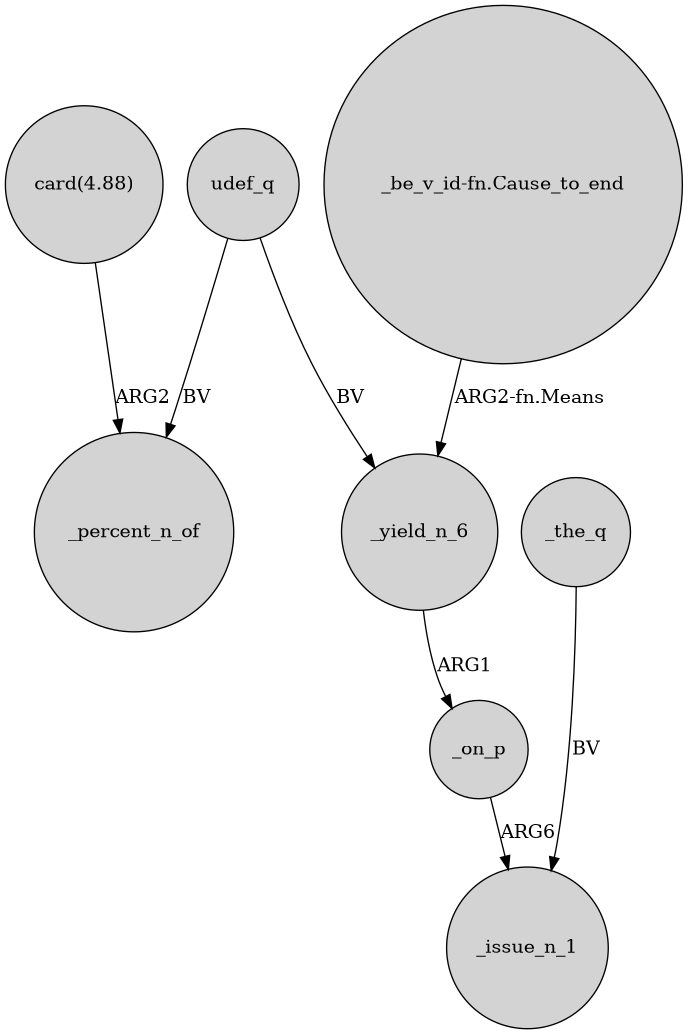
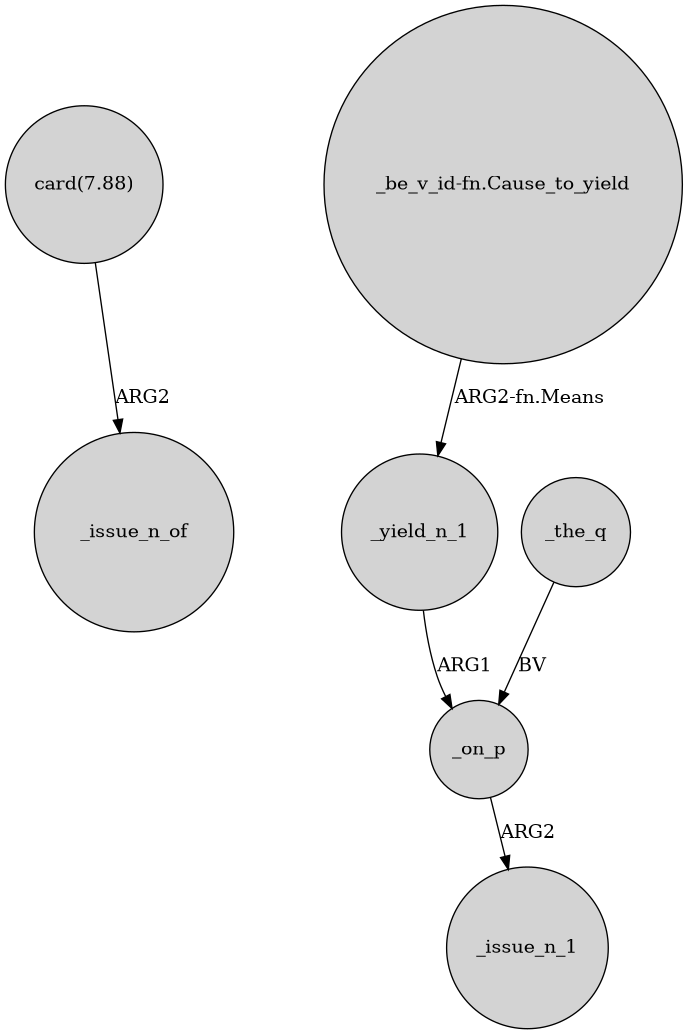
(84, 185) -> (84, 185)
(243, 185) -> none
(503, 185) -> (503, 185)
(134, 532) -> (134, 532)
(420, 532) -> (420, 532)
(571, 722) -> (529, 637)
(528, 833) -> (528, 833)
